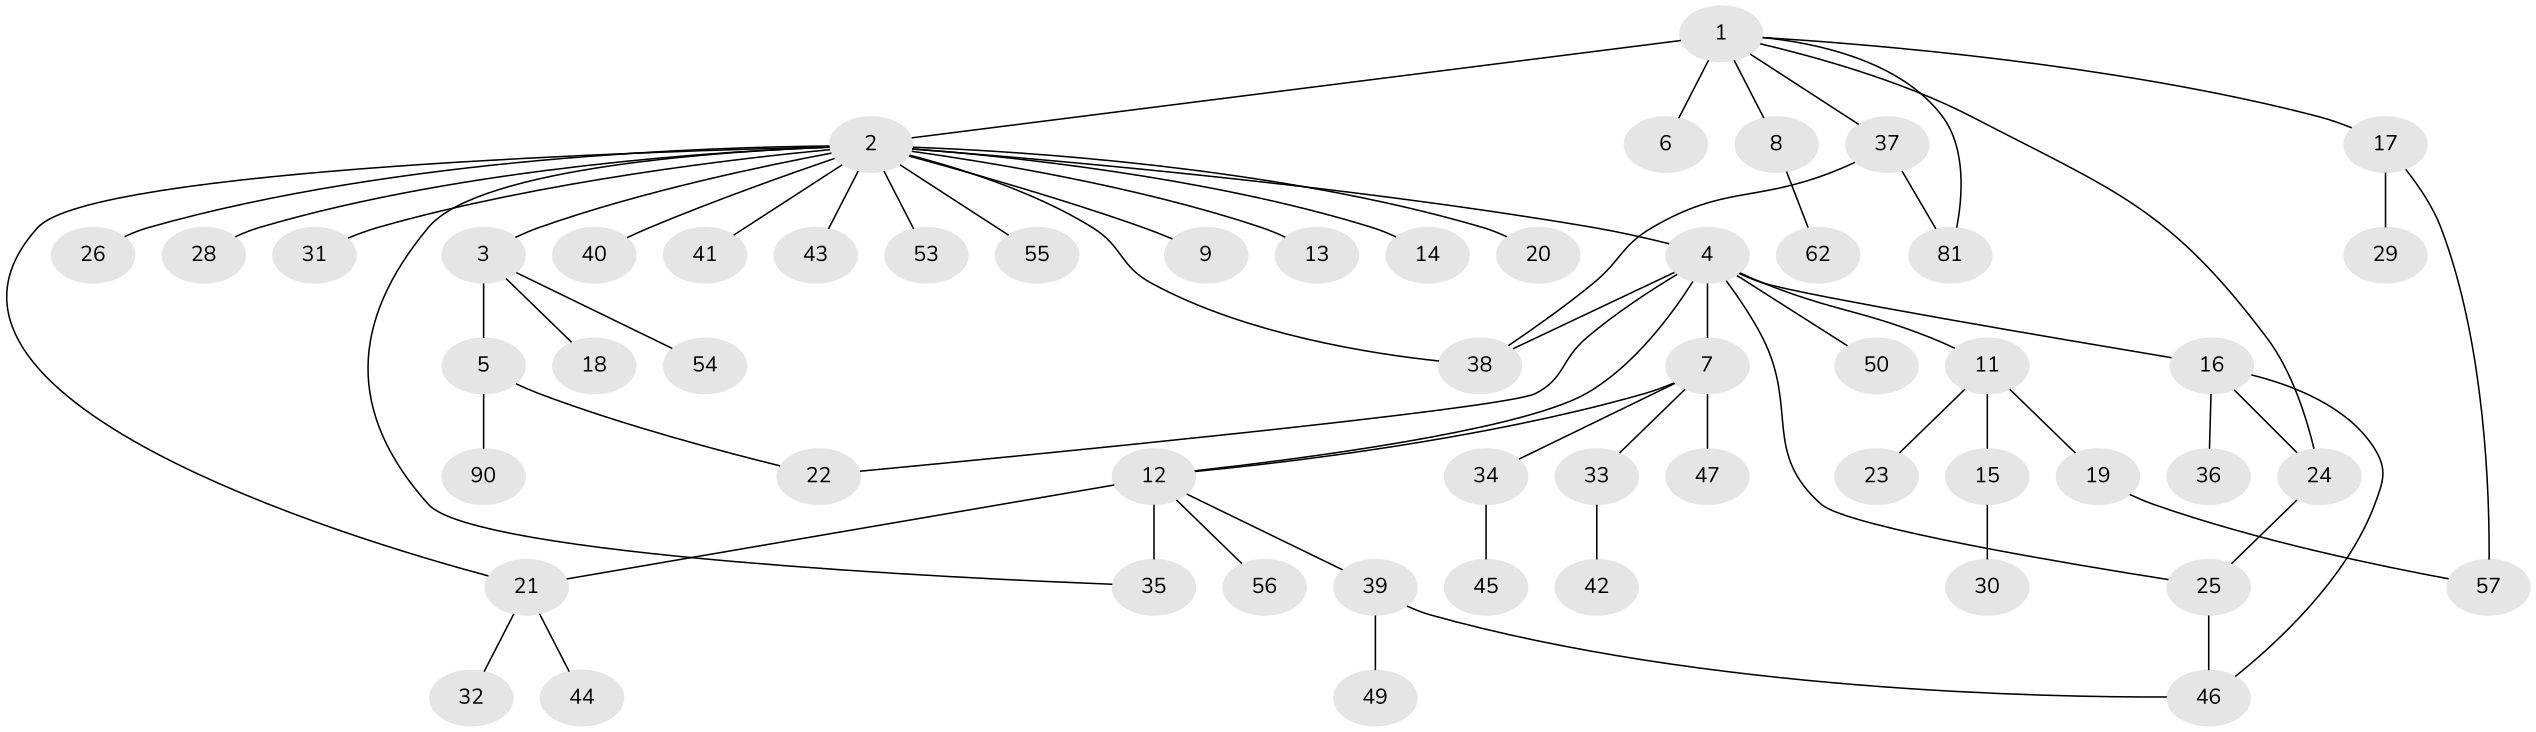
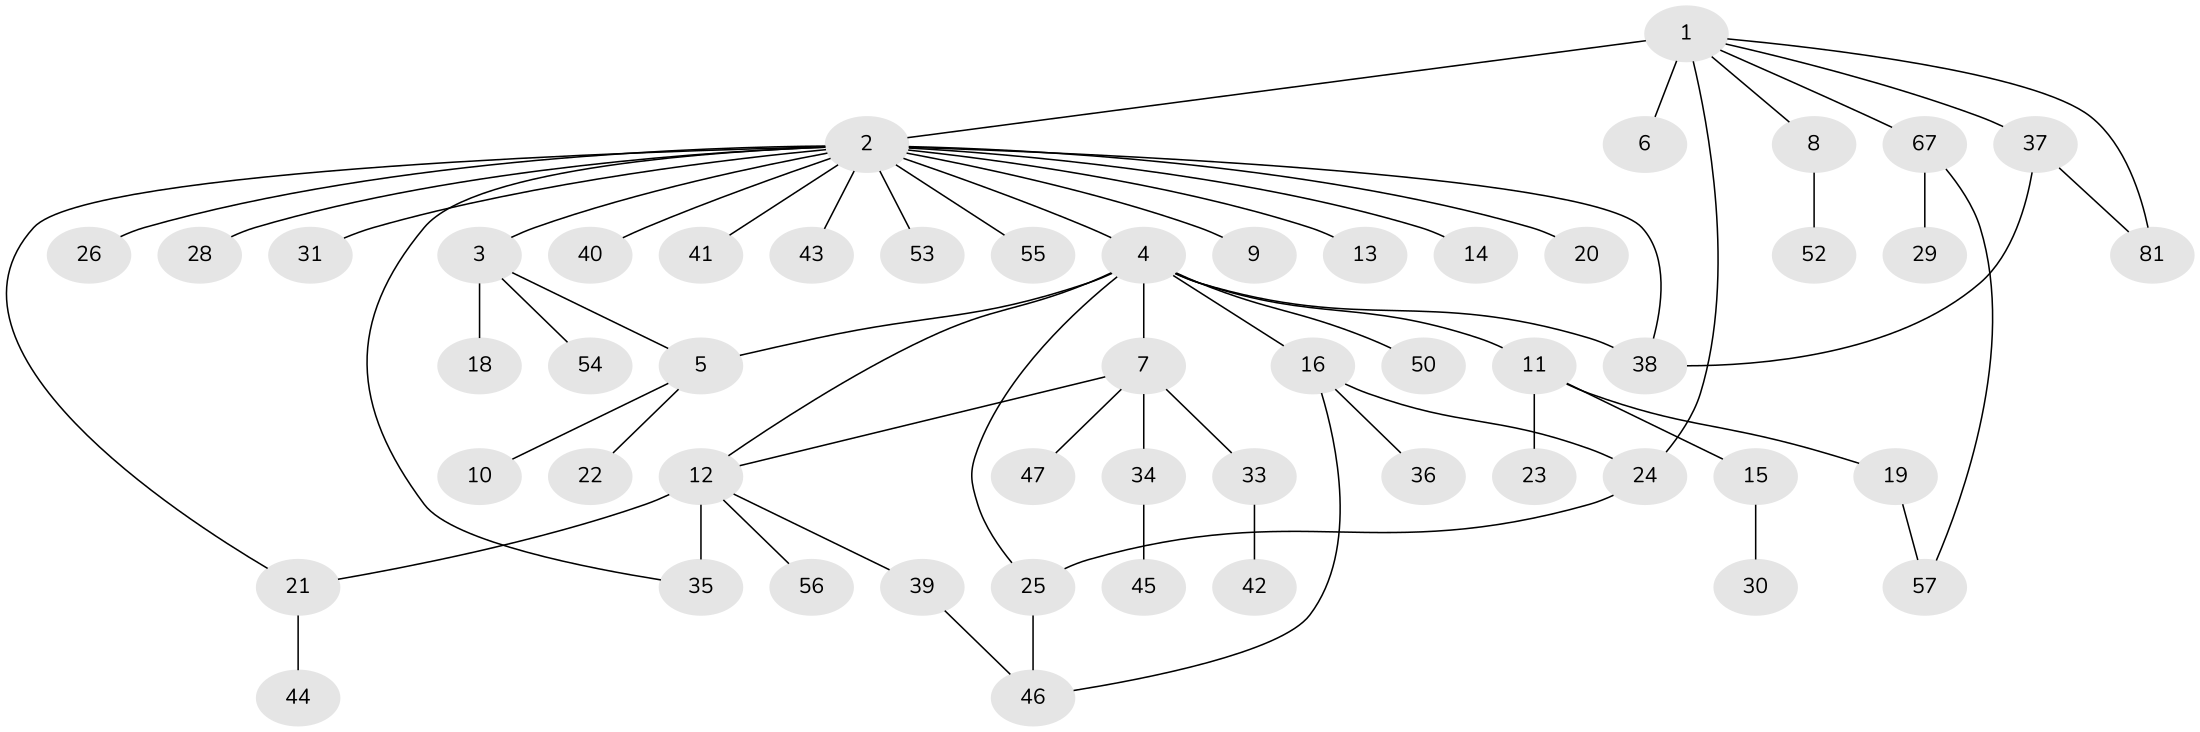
(2386, 145) -> (1925, 145)
(1818, 255) -> (1814, 255)
(1291, 427) -> (927, 319)
(484, 477) -> (480, 477)
(471, 698) -> none
(1375, 698) -> none
